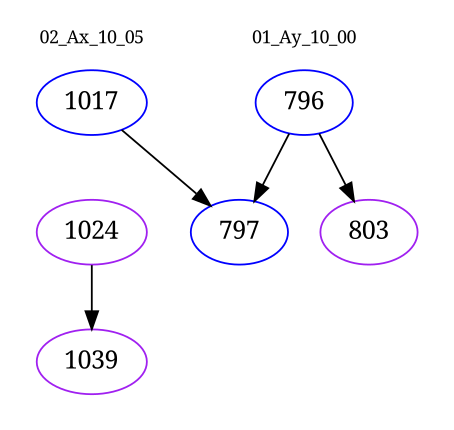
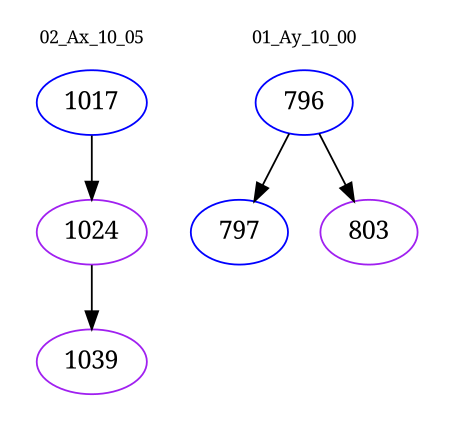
(150, 154) -> (92, 159)
